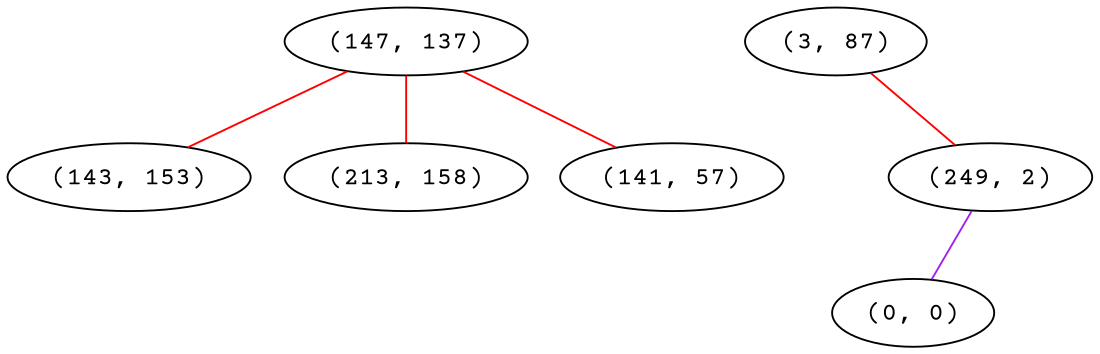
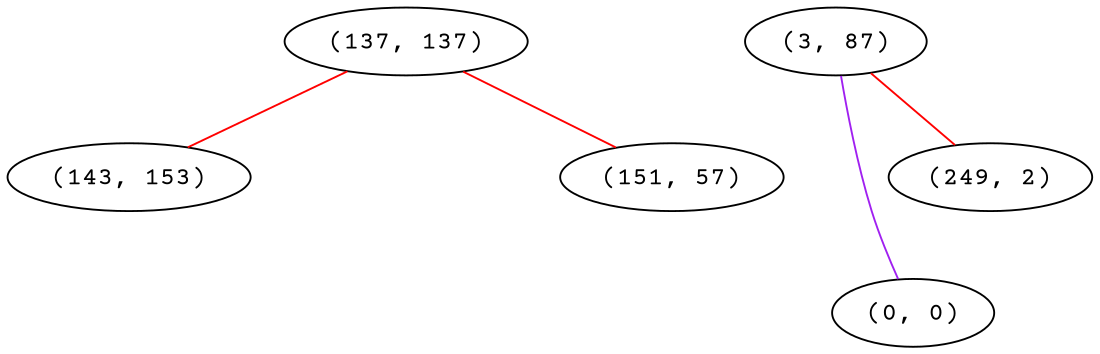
(406, 41) -> (406, 41)
(406, 177) -> none
(672, 177) -> (672, 177)
(952, 245) -> (863, 180)
